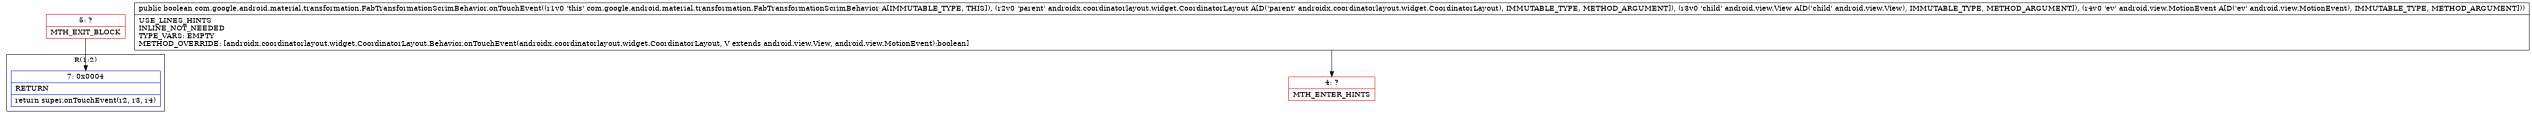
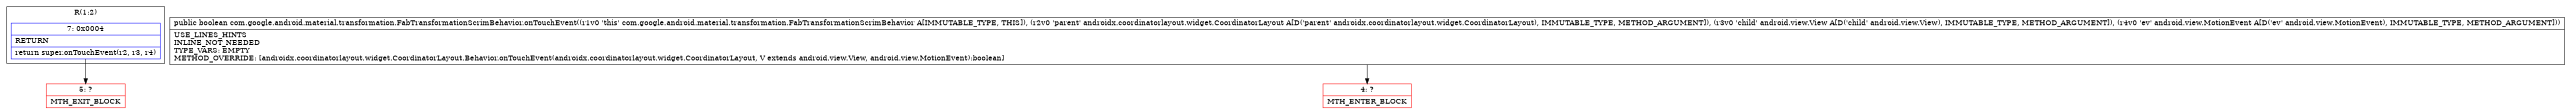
(86, 51) -> (86, 69)
(1332, 95) -> (1367, 102)
